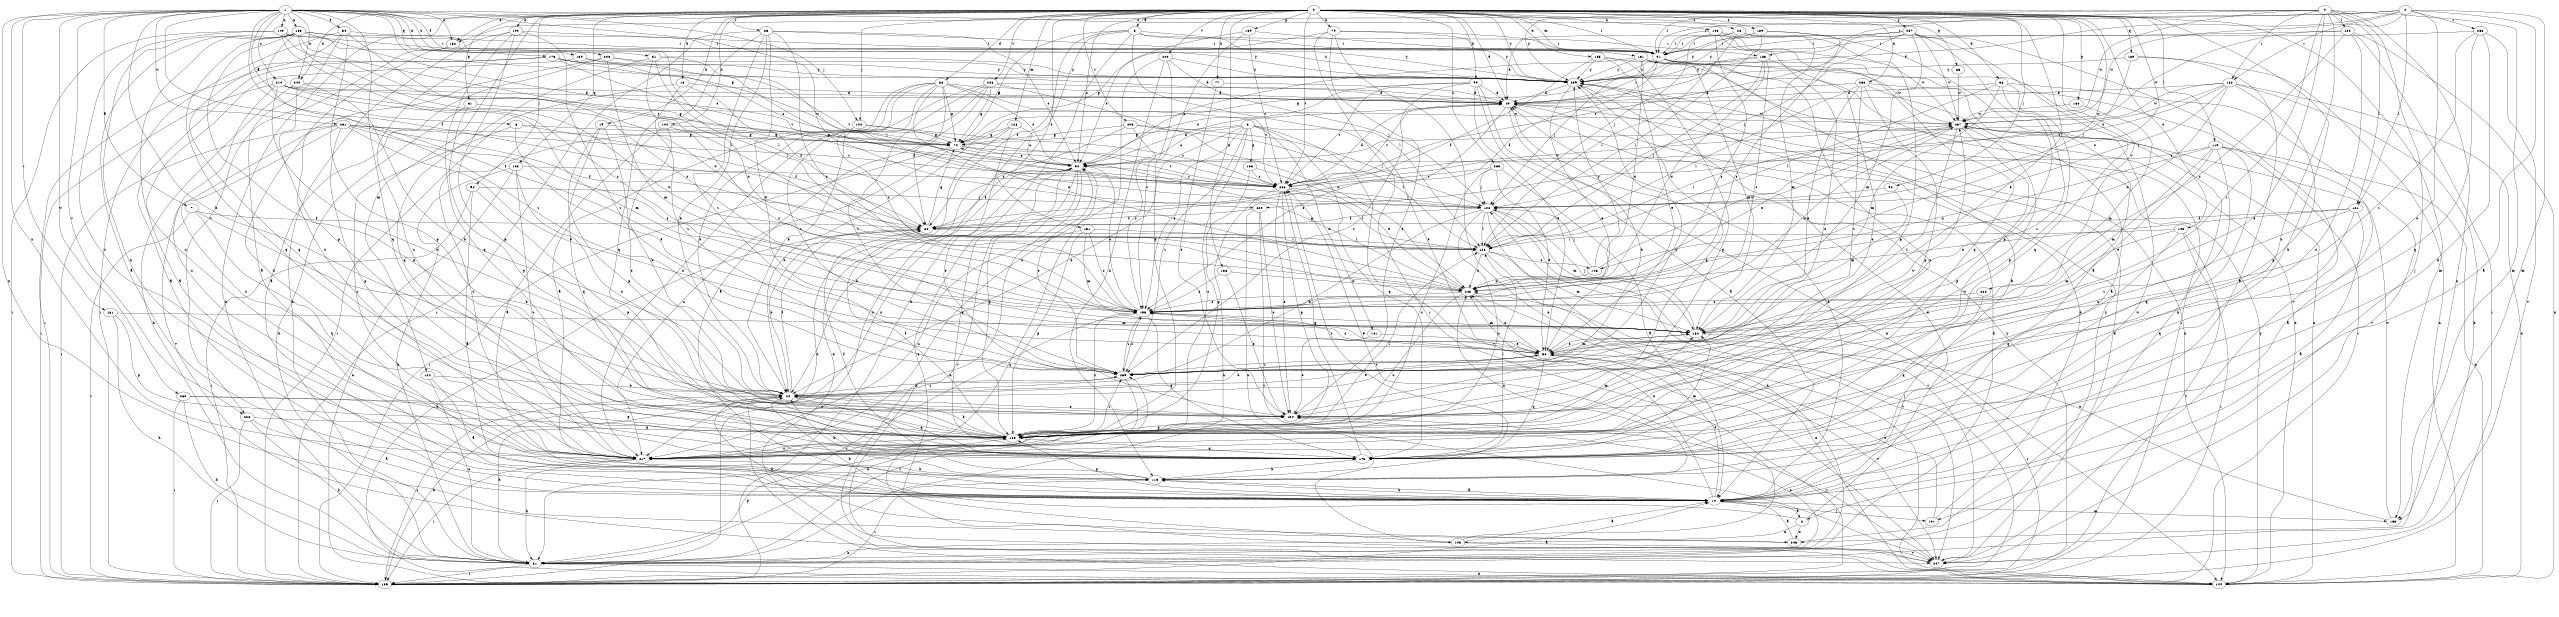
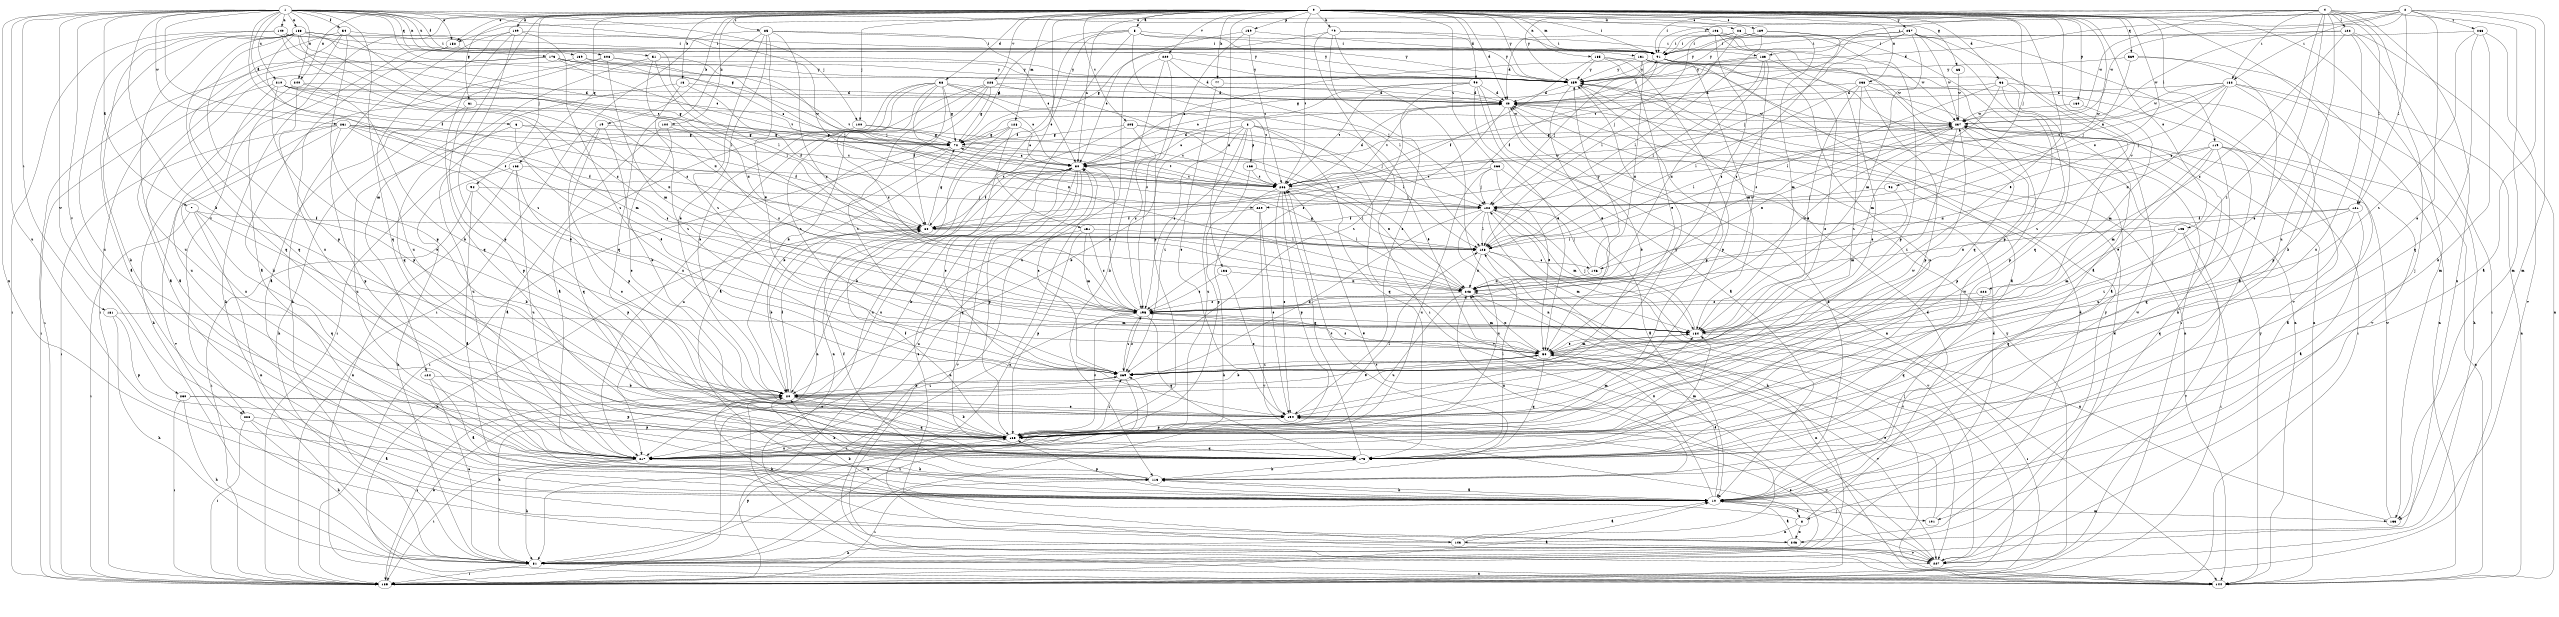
(2131, 57) -> (2131, 57)
(2103, 125) -> (2103, 125)
(1103, 136) -> (1458, 135)
(1374, 334) -> none
(1362, 444) -> (747, 516)
